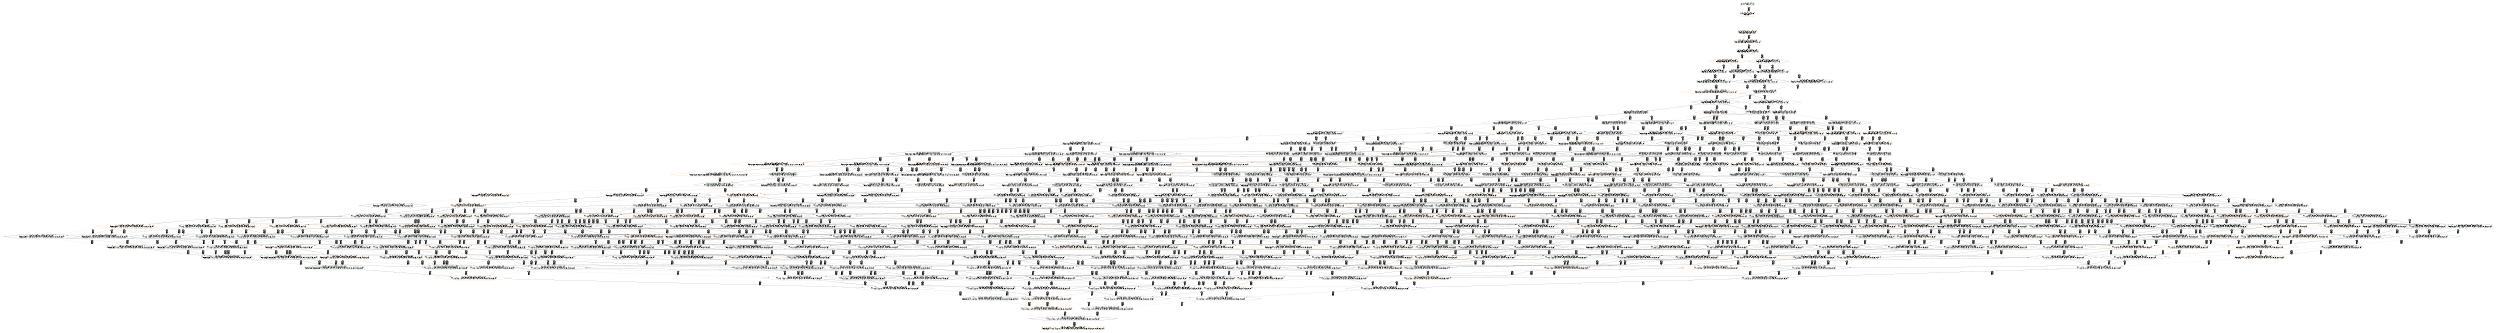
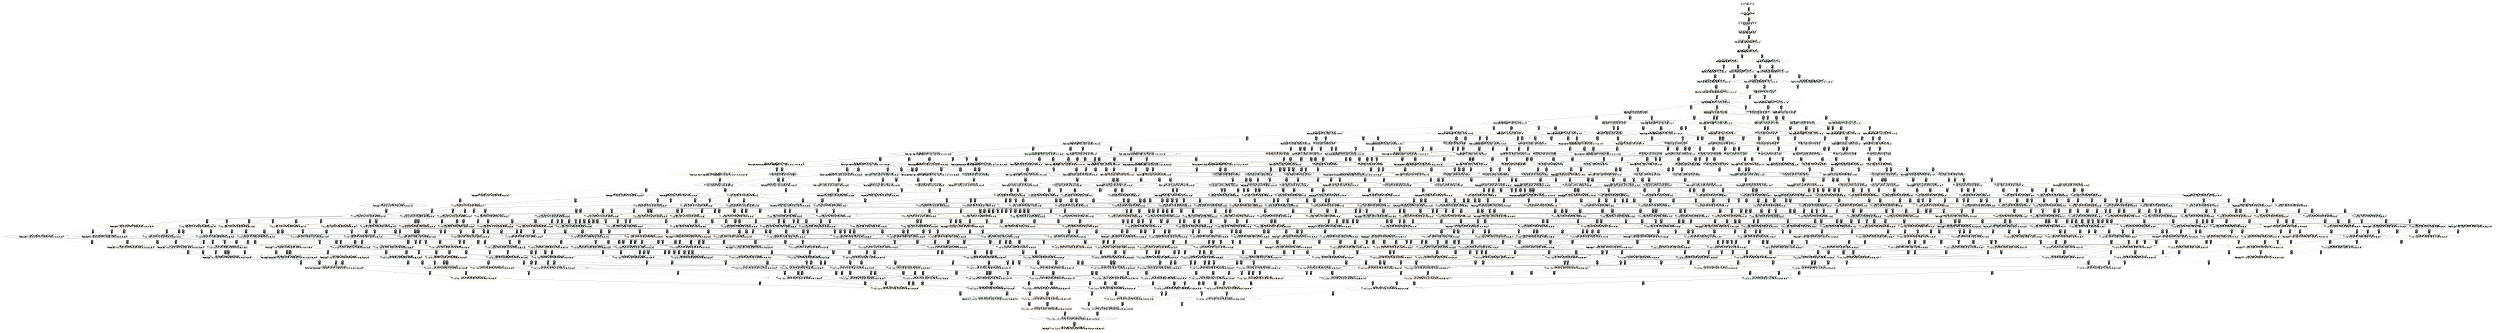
none -> (1748, 24)
